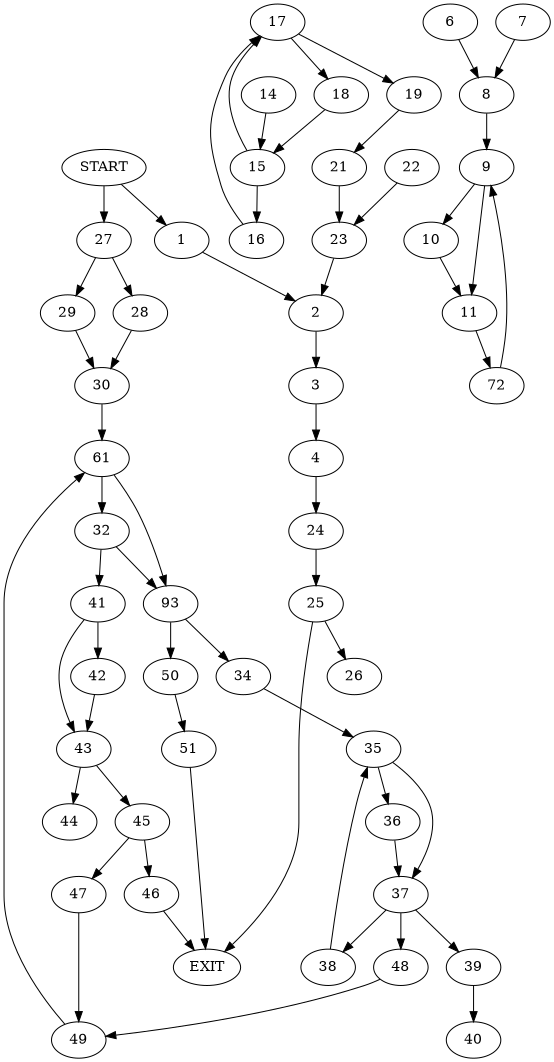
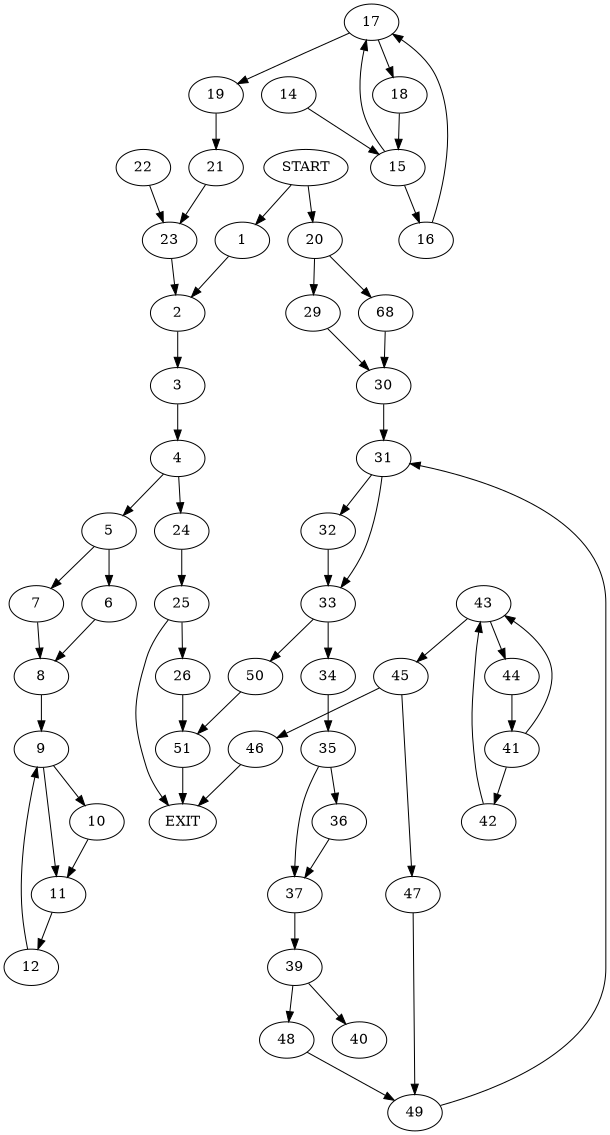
(104, 240) -> (315, 240)
(140, 313) -> (386, 313)
(497, 386) -> (31, 967)
(102, 458) -> (384, 458)
none -> (109, 531)
(100, 563) -> (512, 708)
(171, 604) -> (328, 604)
none -> (183, 708)
(401, 926) -> (291, 999)
(328, 967) -> none
